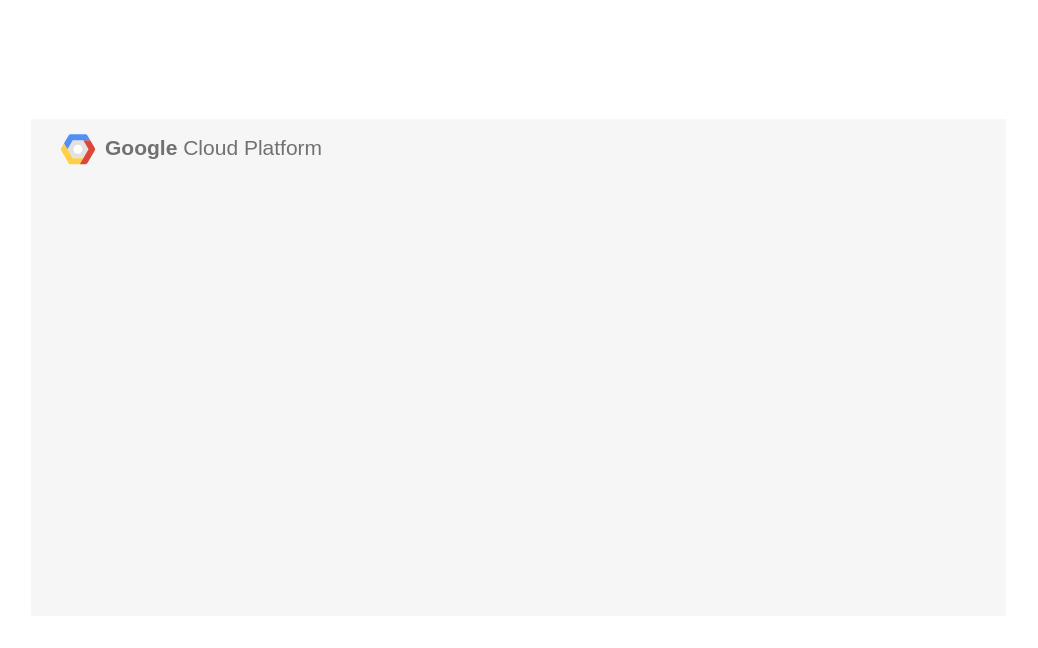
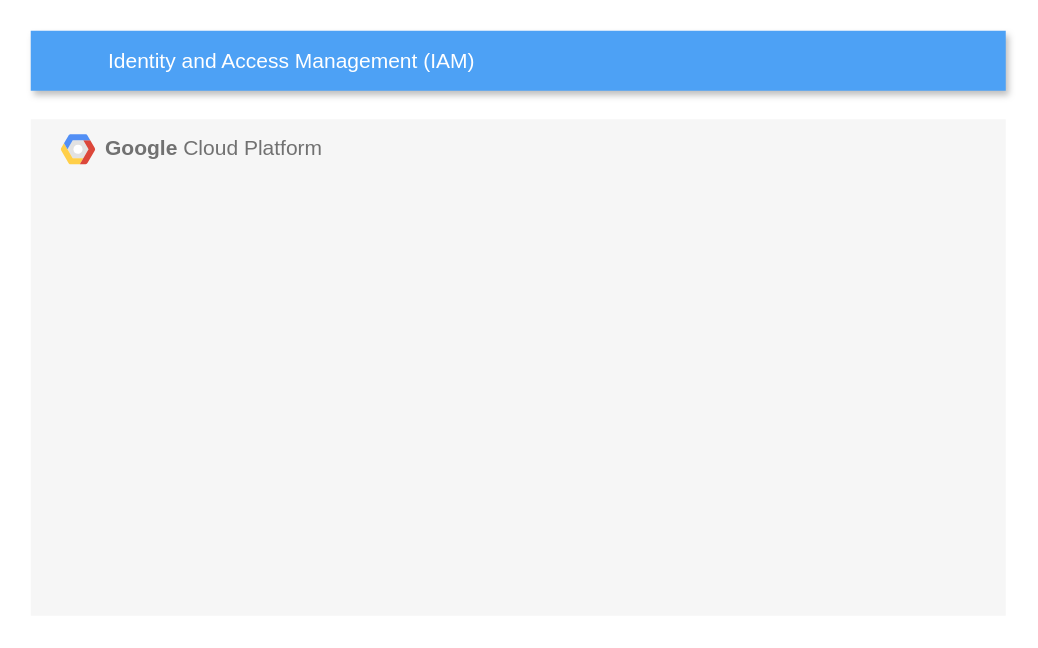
none -> (518, 61)
